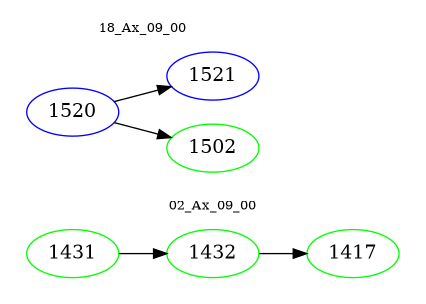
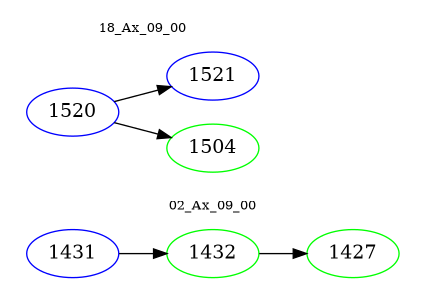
(213, 148) -> (213, 148)
(73, 254) -> (73, 254)
(353, 254) -> (353, 254)
